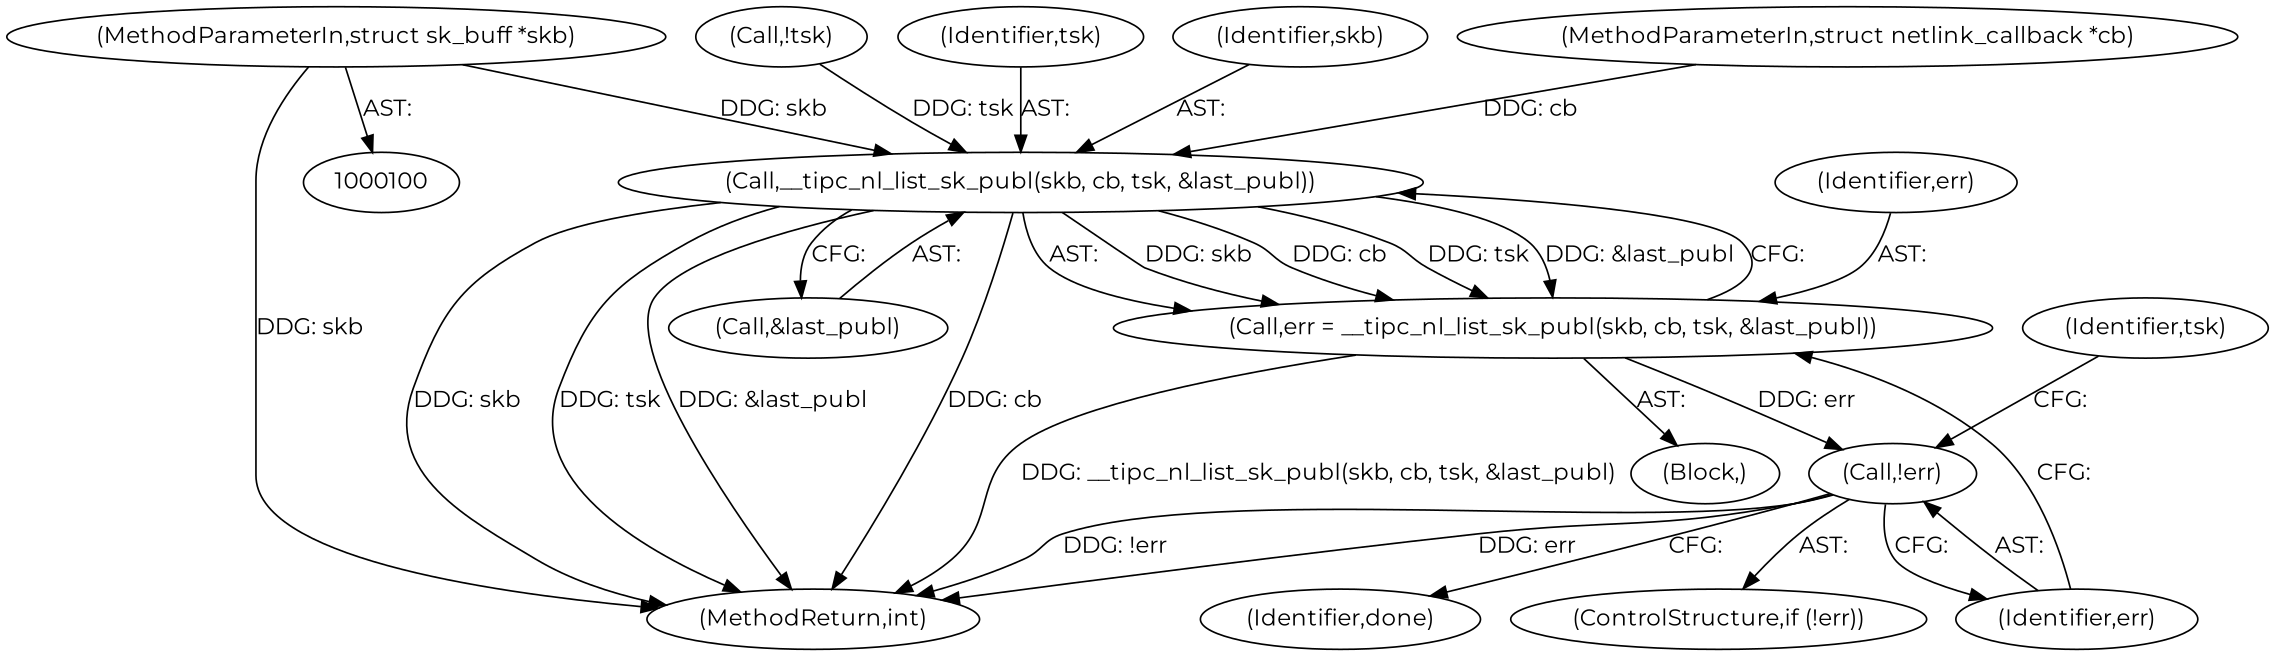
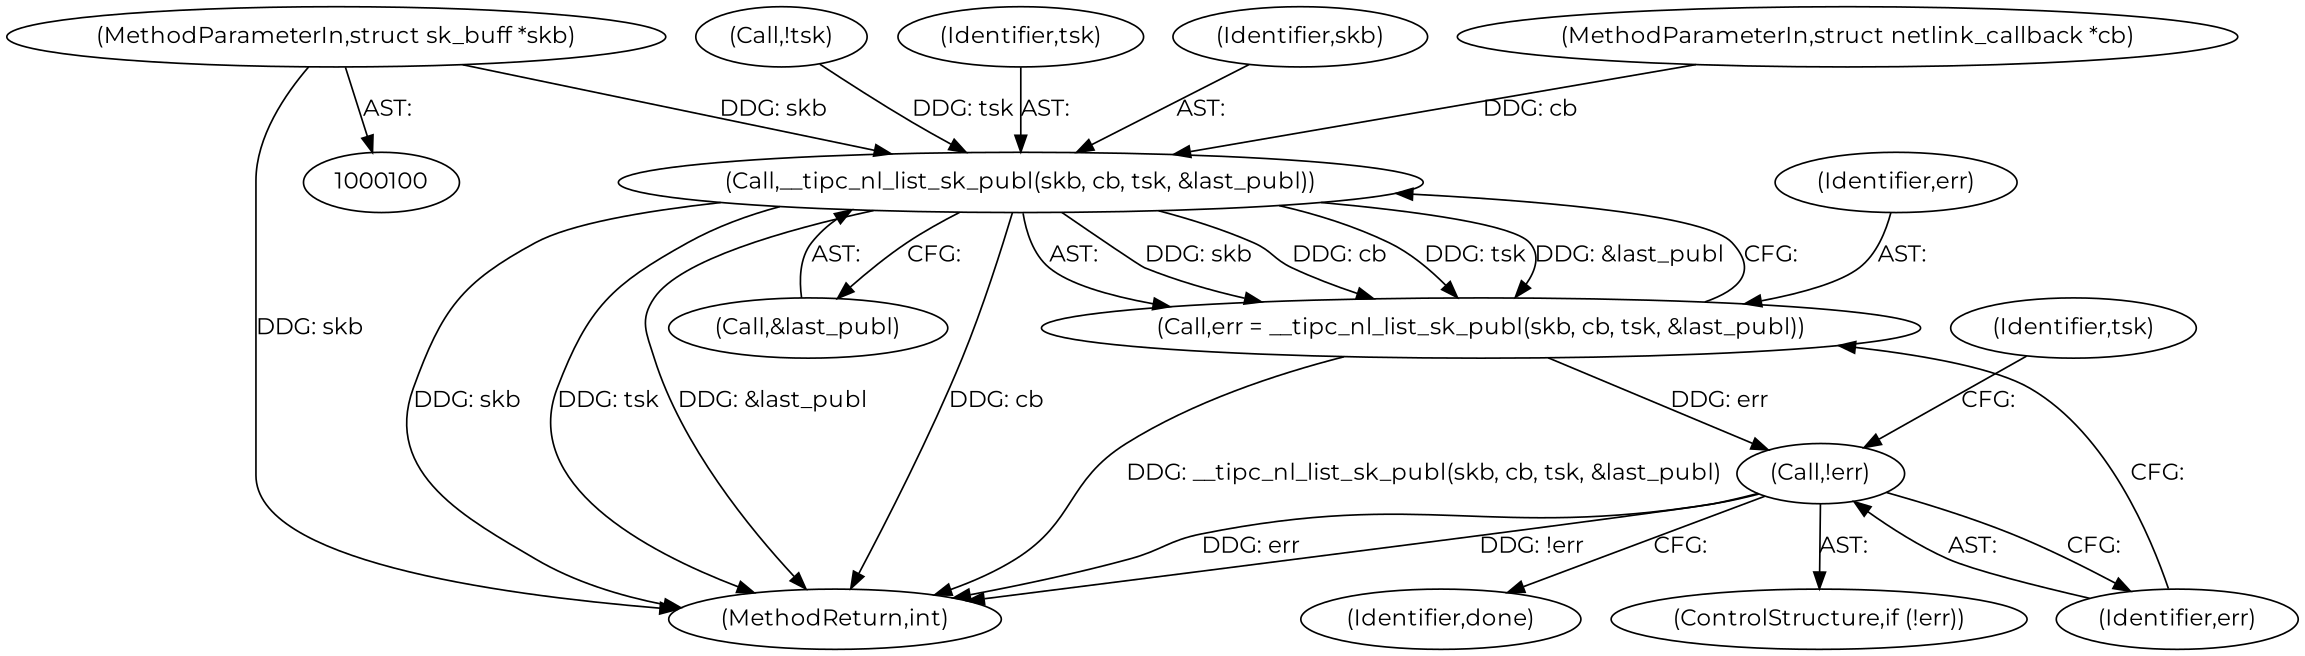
(1705, 474) -> none
